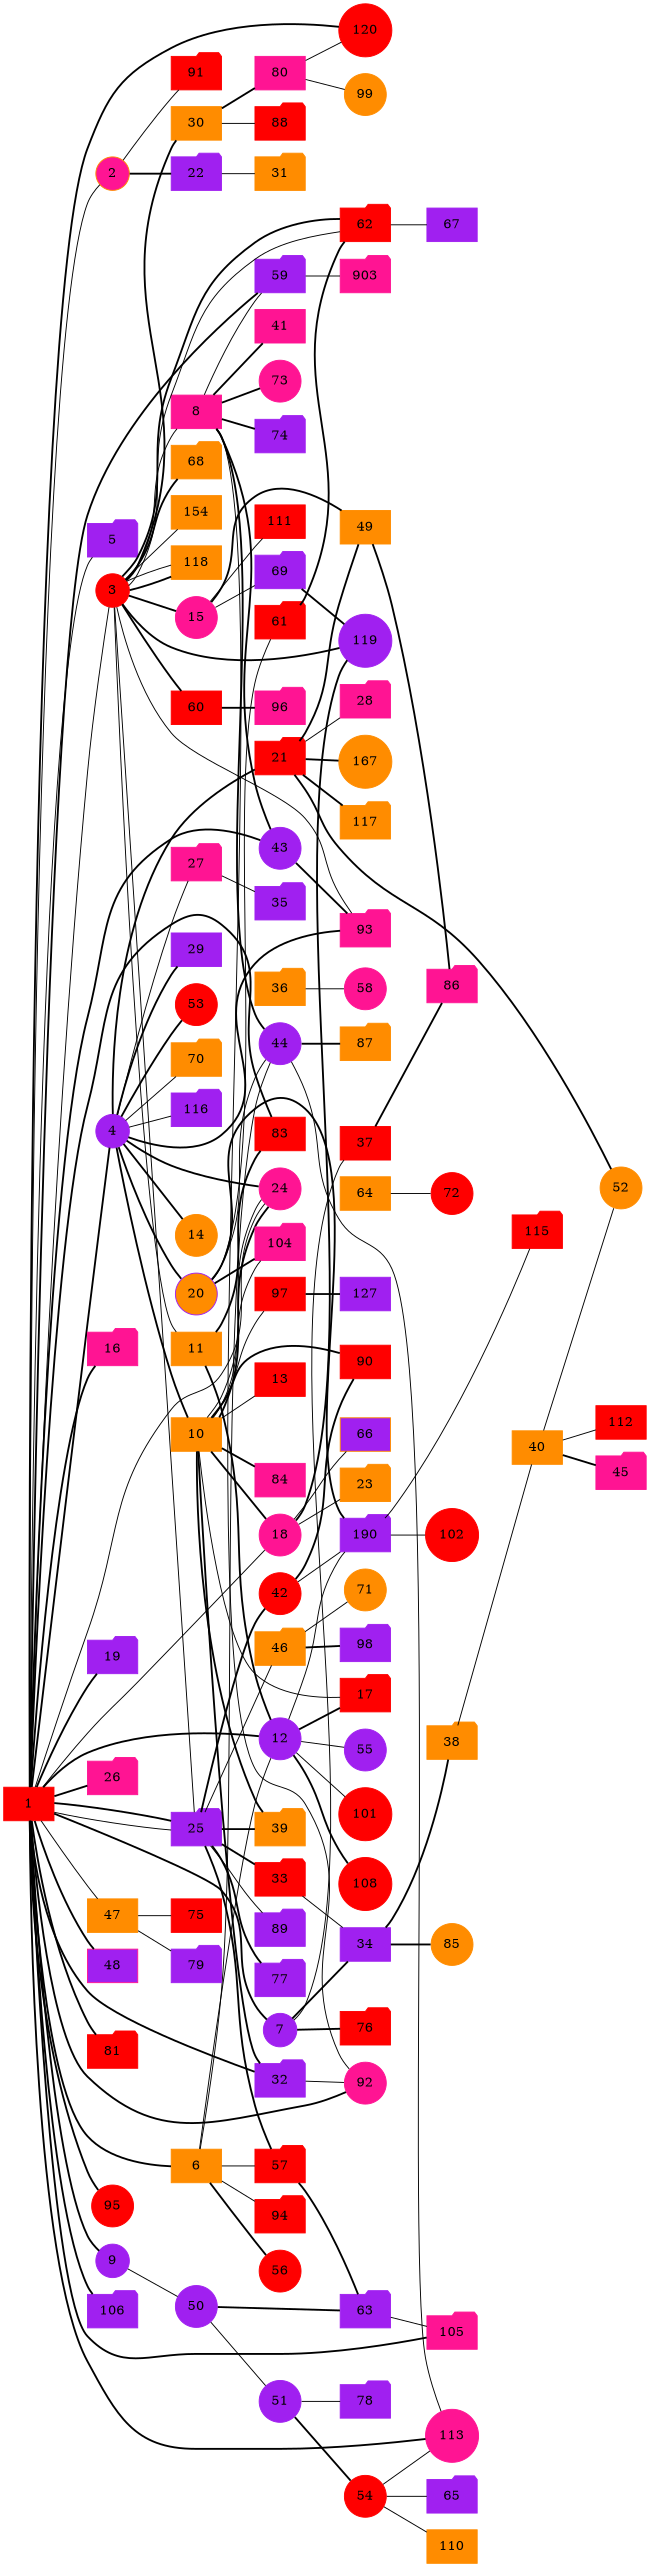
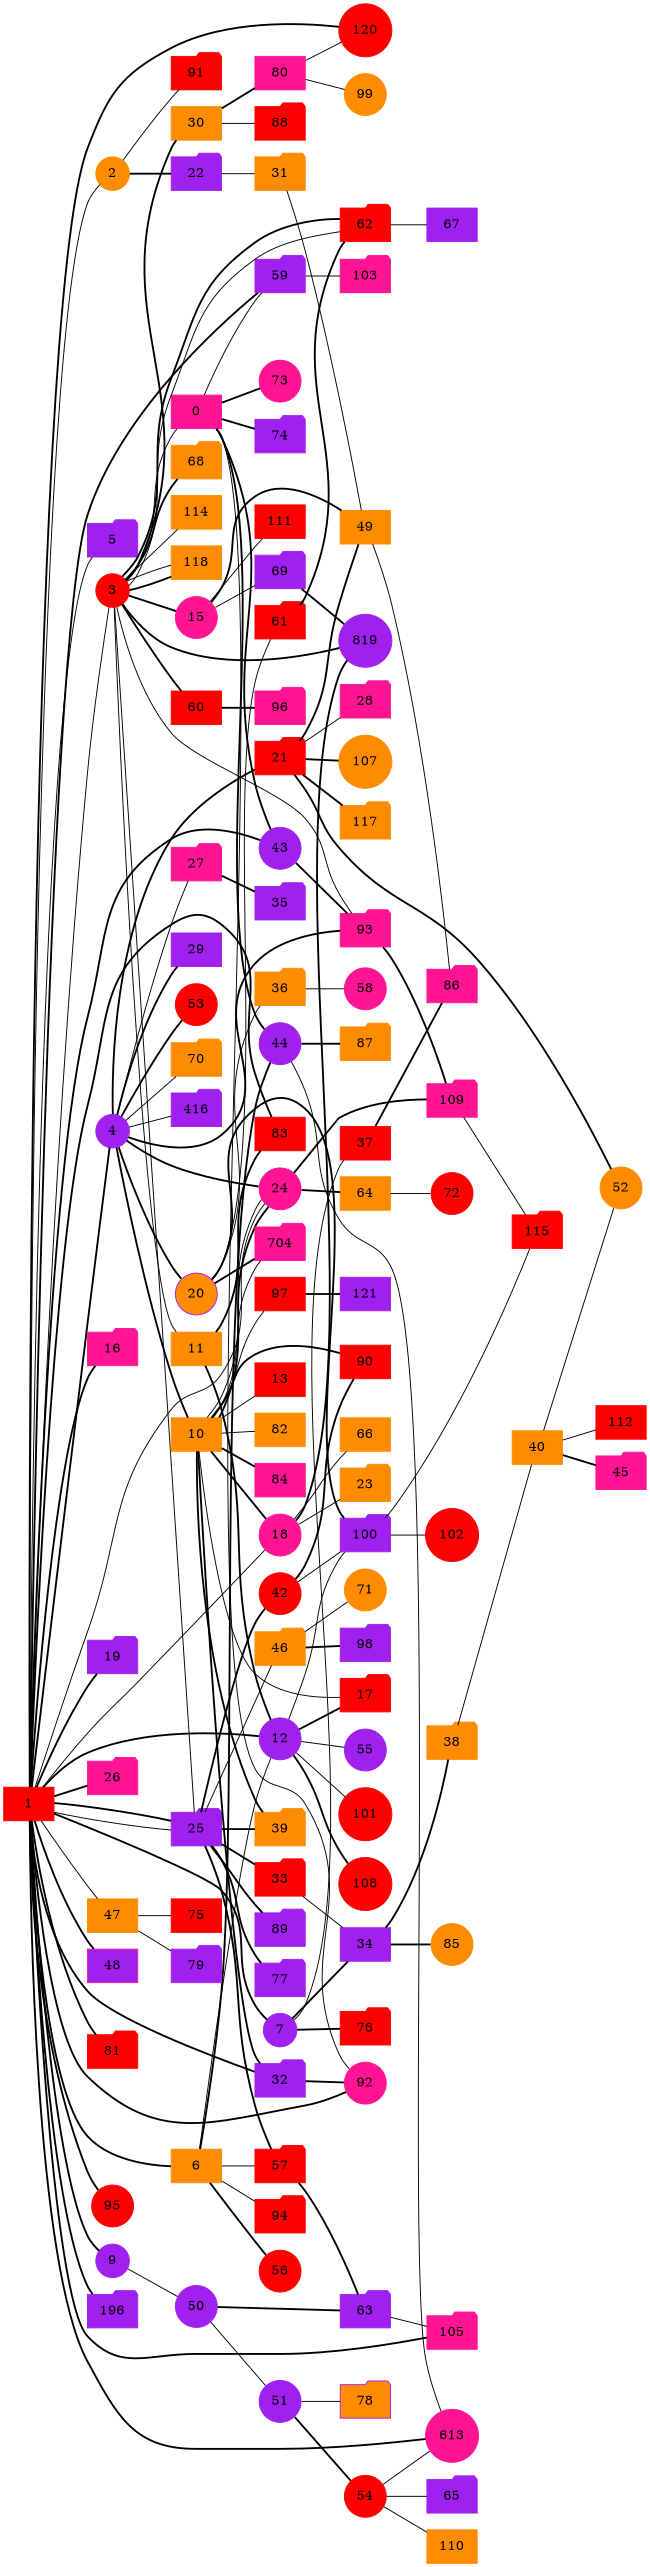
(113, 174) -> (113, 174)
(365, 276) -> (365, 276)
(280, 326) -> none
none -> (329, 349)
(196, 412) -> (196, 412)
(196, 512) -> (196, 512)
(365, 641) -> (365, 641)
(421, 755) -> (421, 755)
(365, 762) -> (365, 762)
(232, 881) -> (232, 881)
none -> (452, 1100)
(196, 1110) -> (196, 1110)
(239, 1170) -> (237, 1143)
none -> (320, 1191)
(196, 1235) -> none
(280, 1244) -> (280, 1244)
(365, 1294) -> (365, 1294)
none -> (280, 1430)
(365, 1435) -> (365, 1435)
(365, 1535) -> (365, 1535)
(229, 1796) -> (229, 1796)
(245, 1892) -> (245, 1892)
(325, 2082) -> (325, 2082)
(113, 2311) -> (113, 2311)
(365, 2401) -> (365, 2401)
(452, 2436) -> (452, 2436)
